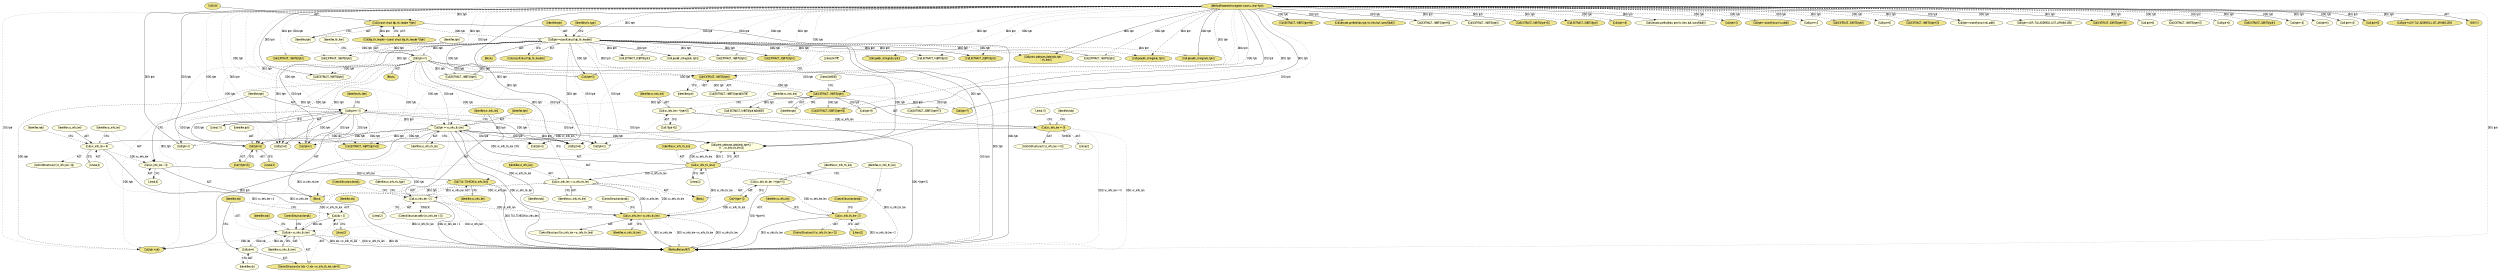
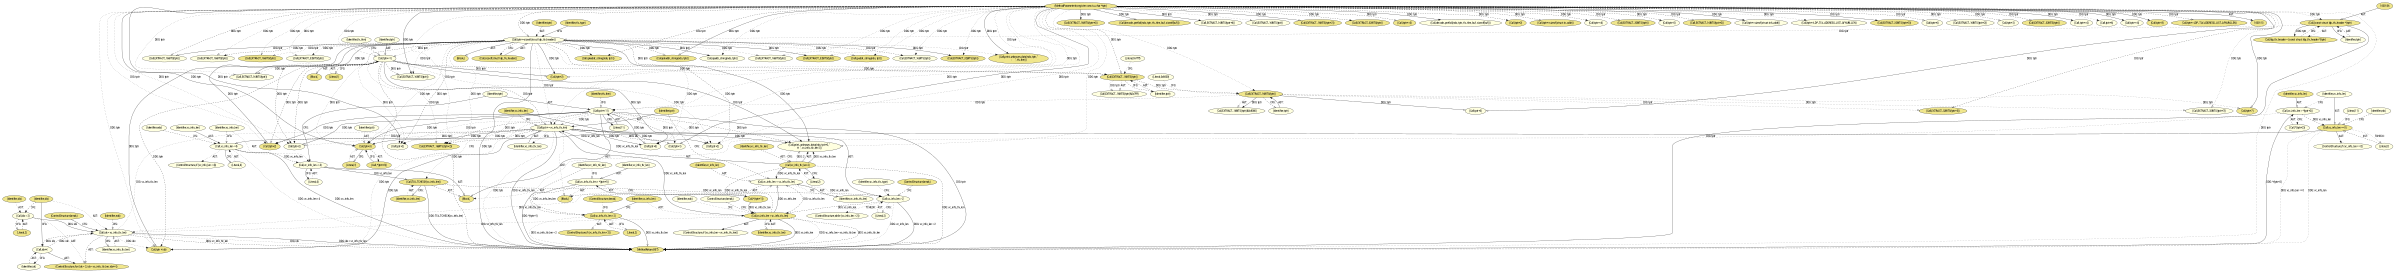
(474, 35) -> (1435, 33)
(232, 67) -> (233, 67)
none -> (334, 77)
(412, 193) -> (453, 211)
(457, 207) -> (951, 177)
